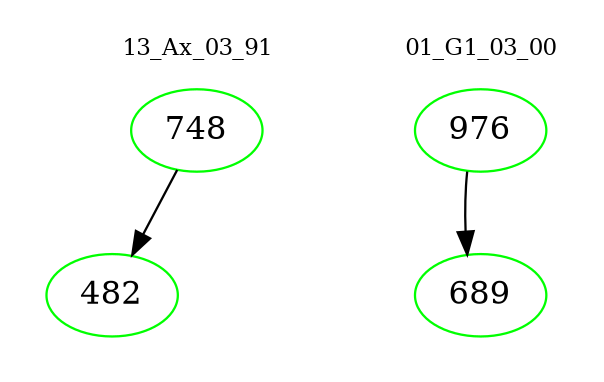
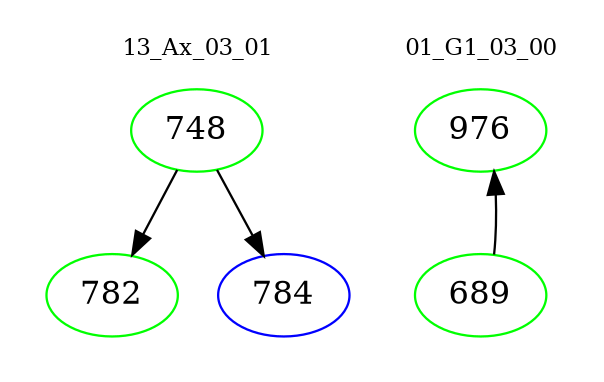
(198, 49) -> (198, 49)
(465, 201) -> (496, 225)
(112, 295) -> (112, 295)
none -> (284, 295)
